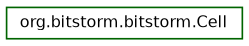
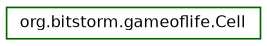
(124, 23) -> (134, 23)
